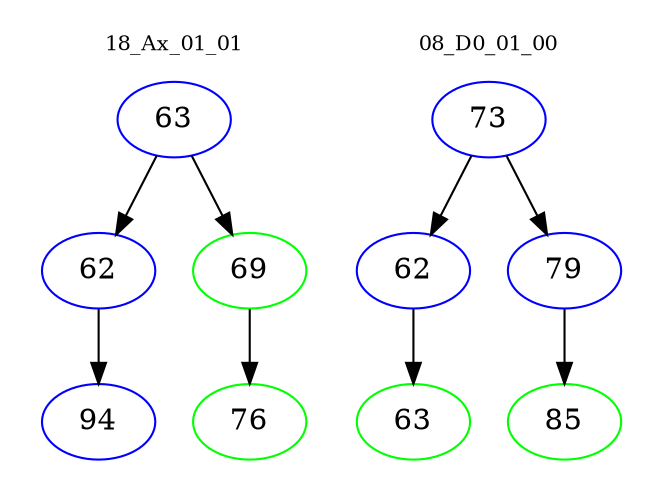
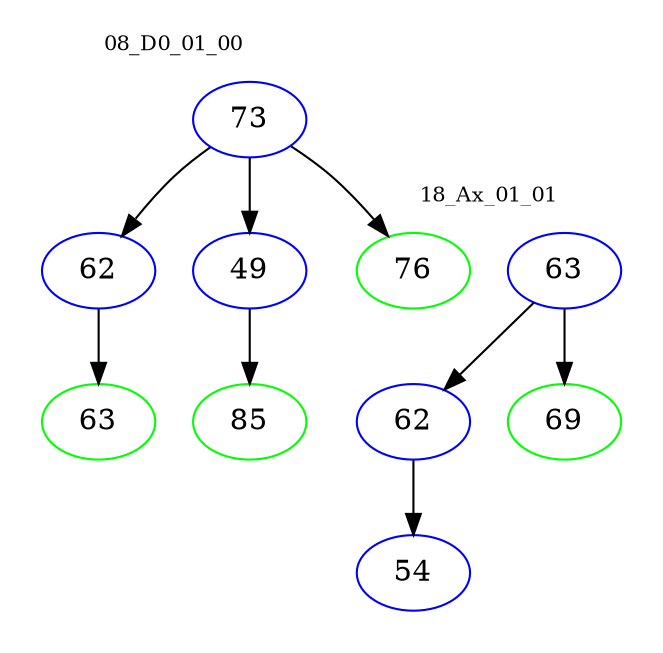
(565, 271) -> (250, 271)
(250, 336) -> (353, 197)
(99, 422) -> (413, 573)
